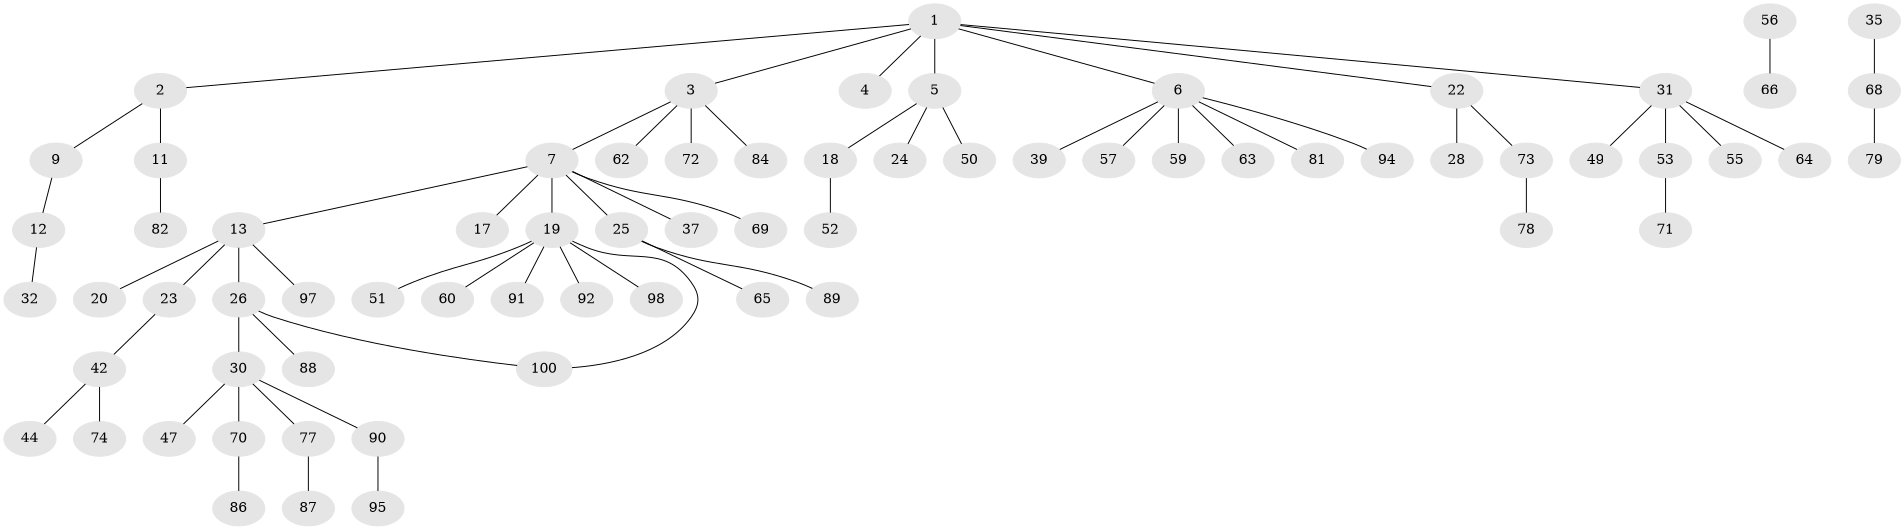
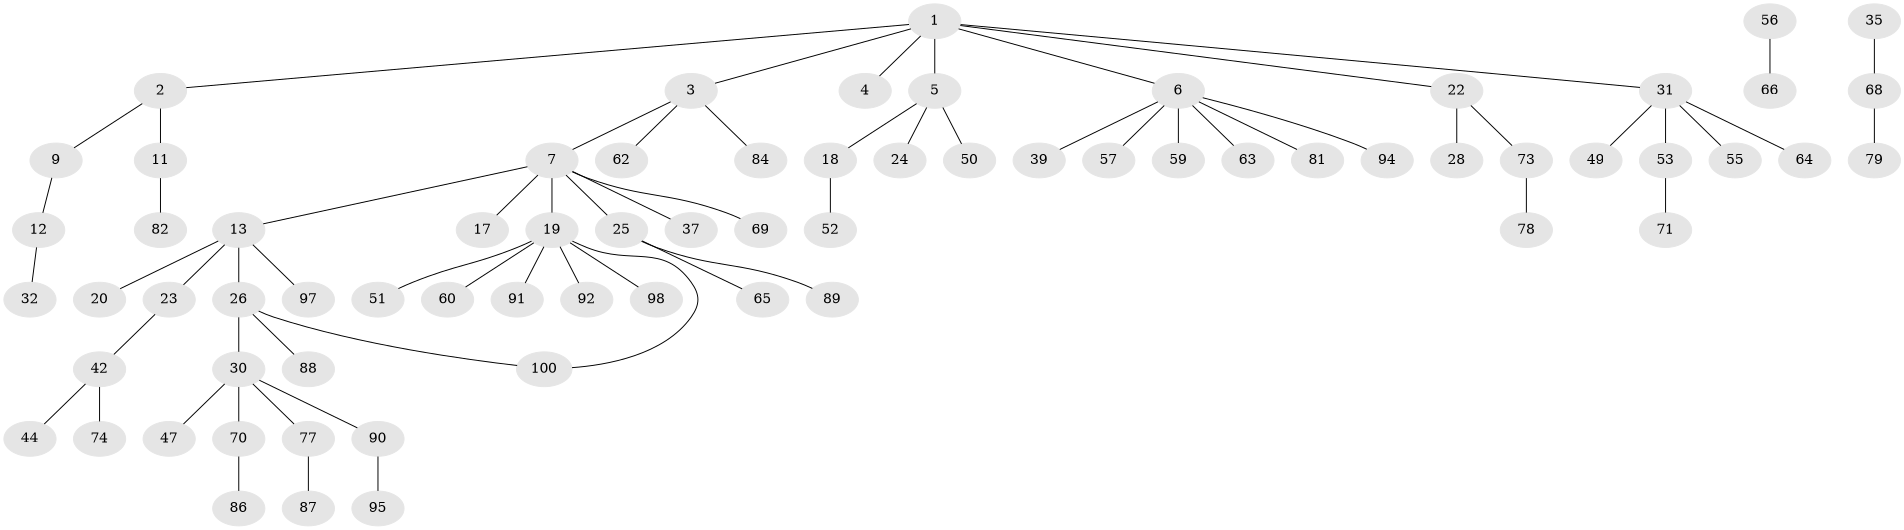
(691, 160) -> none
